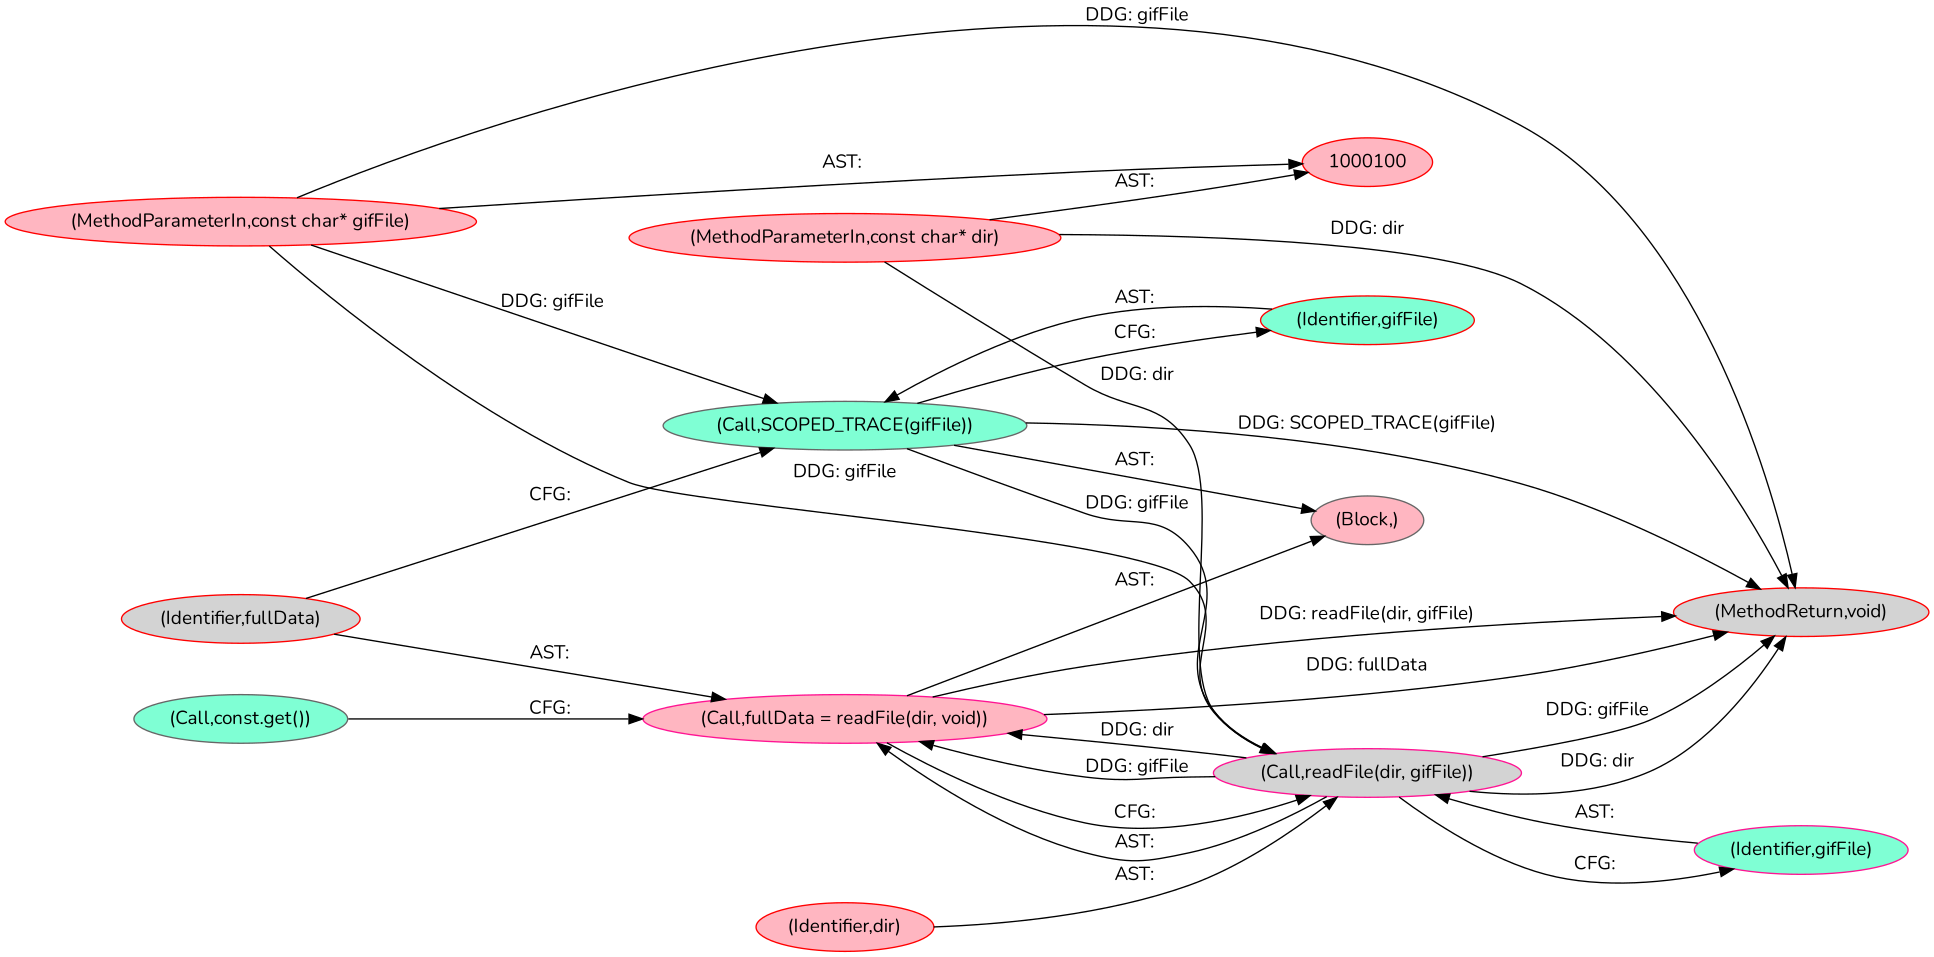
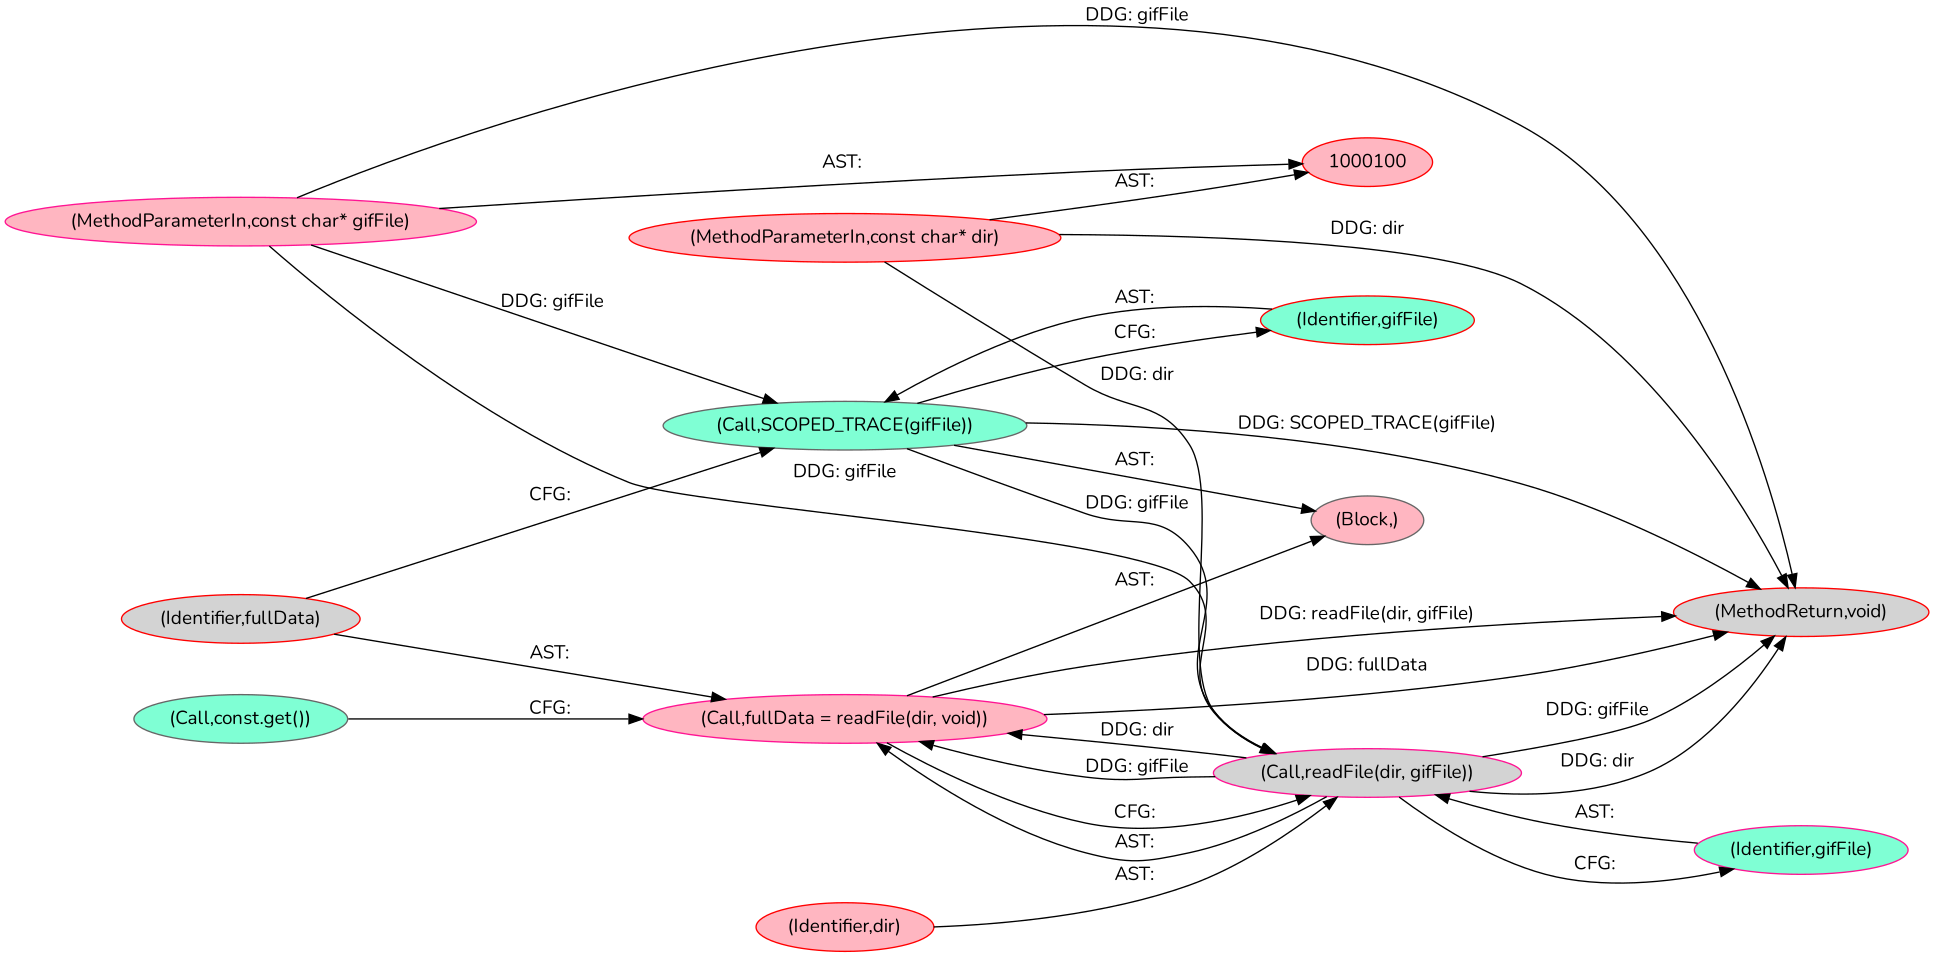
(241, 222) -> (241, 222)
